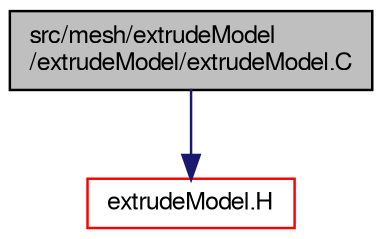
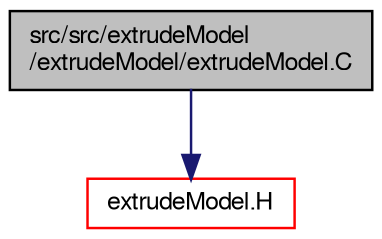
(191, 51) -> (191, 51)
